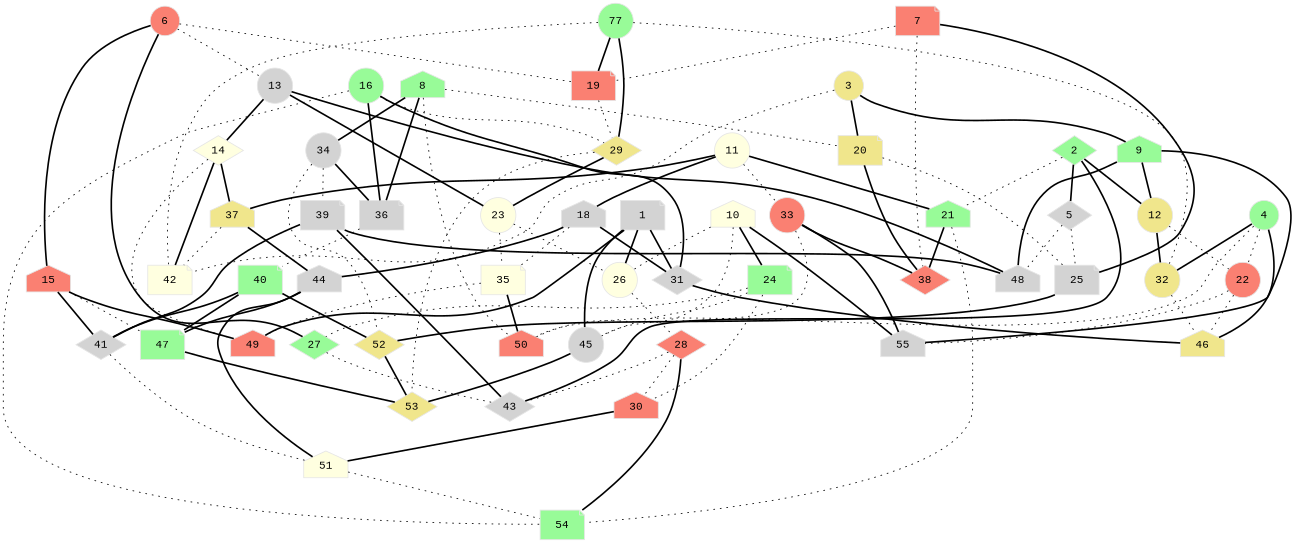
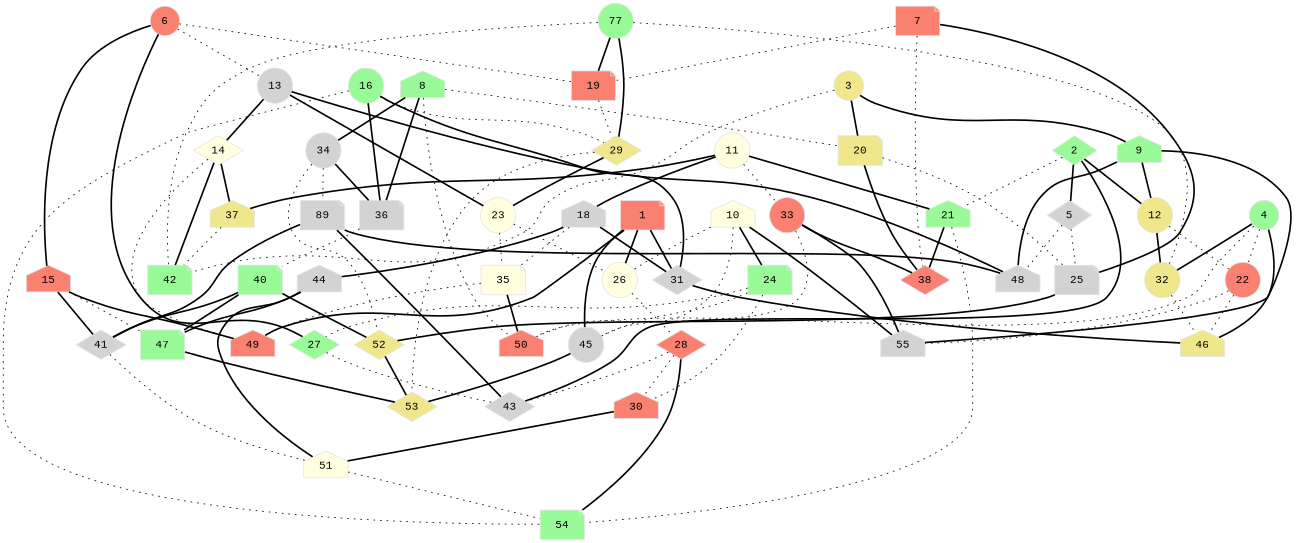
(323, 215) -> (323, 215)
(643, 215) -> (643, 215)
(278, 249) -> none
(170, 280) -> (170, 280)
